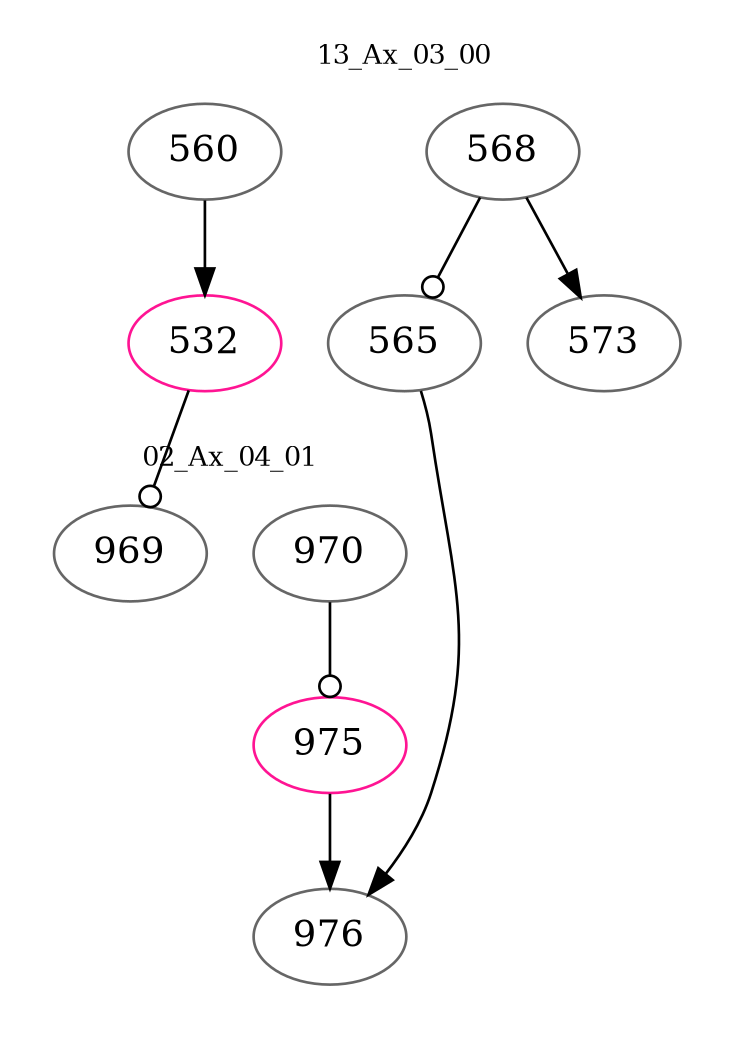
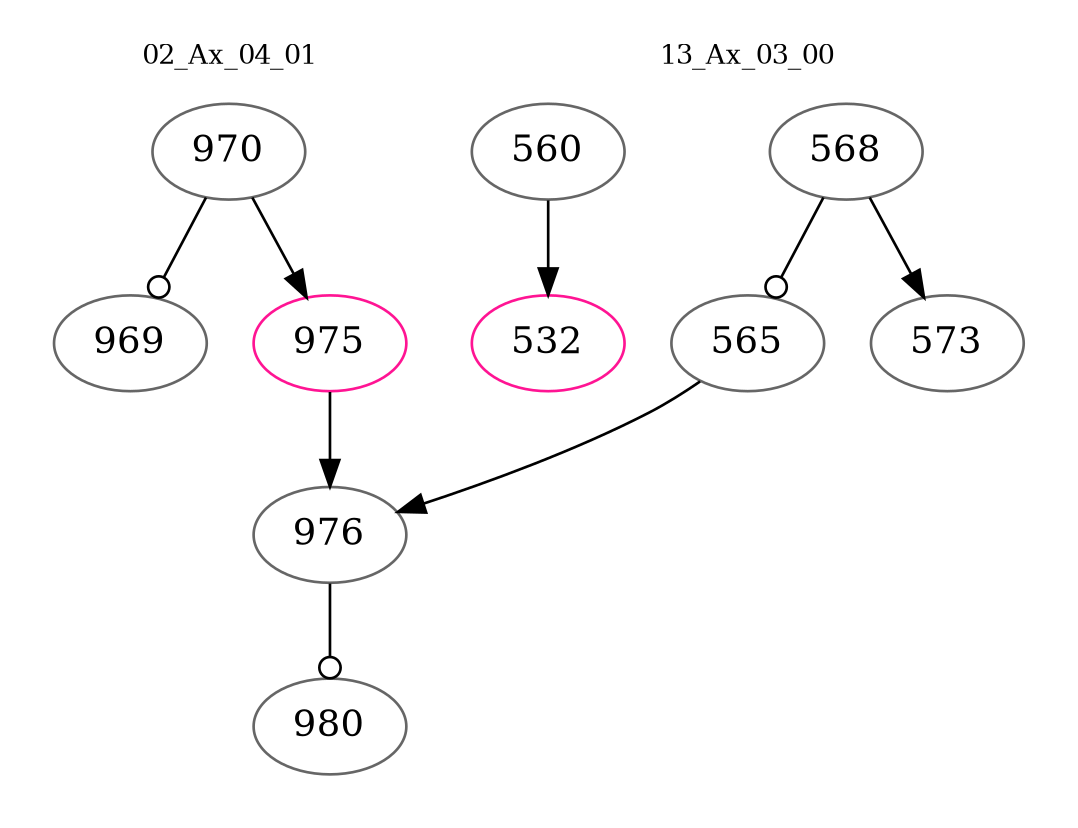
(167, 450) -> (185, 237)
(330, 639) -> (273, 236)
none -> (330, 726)
